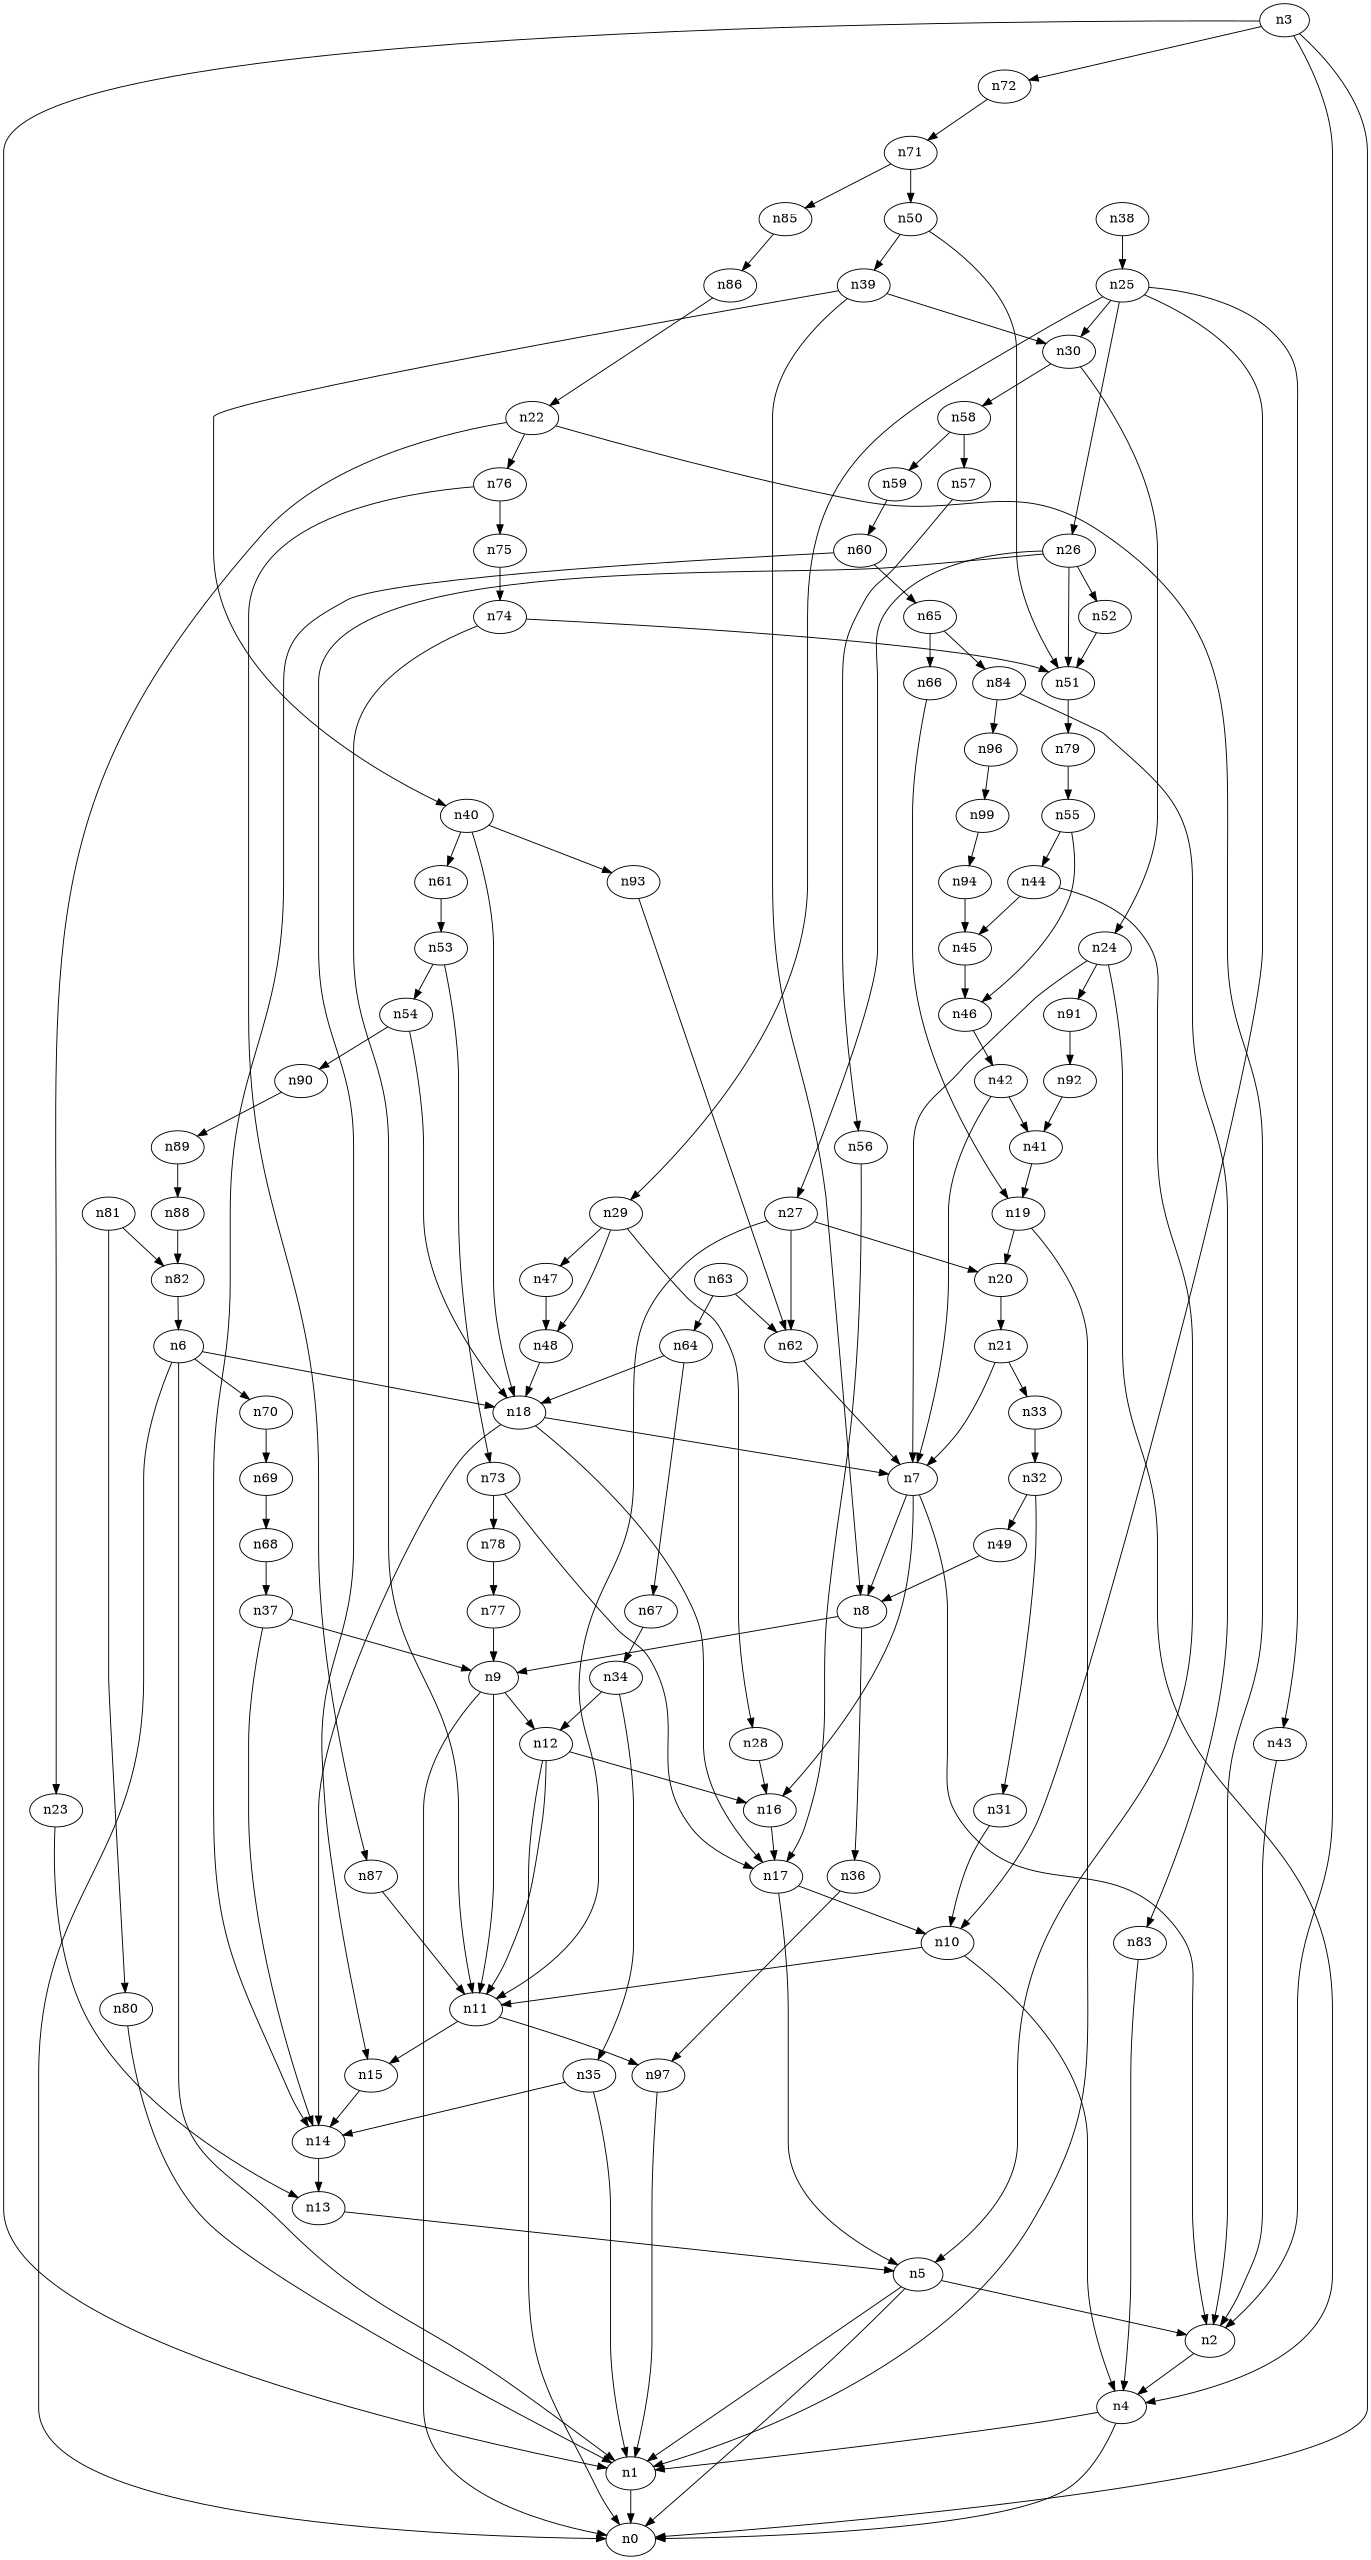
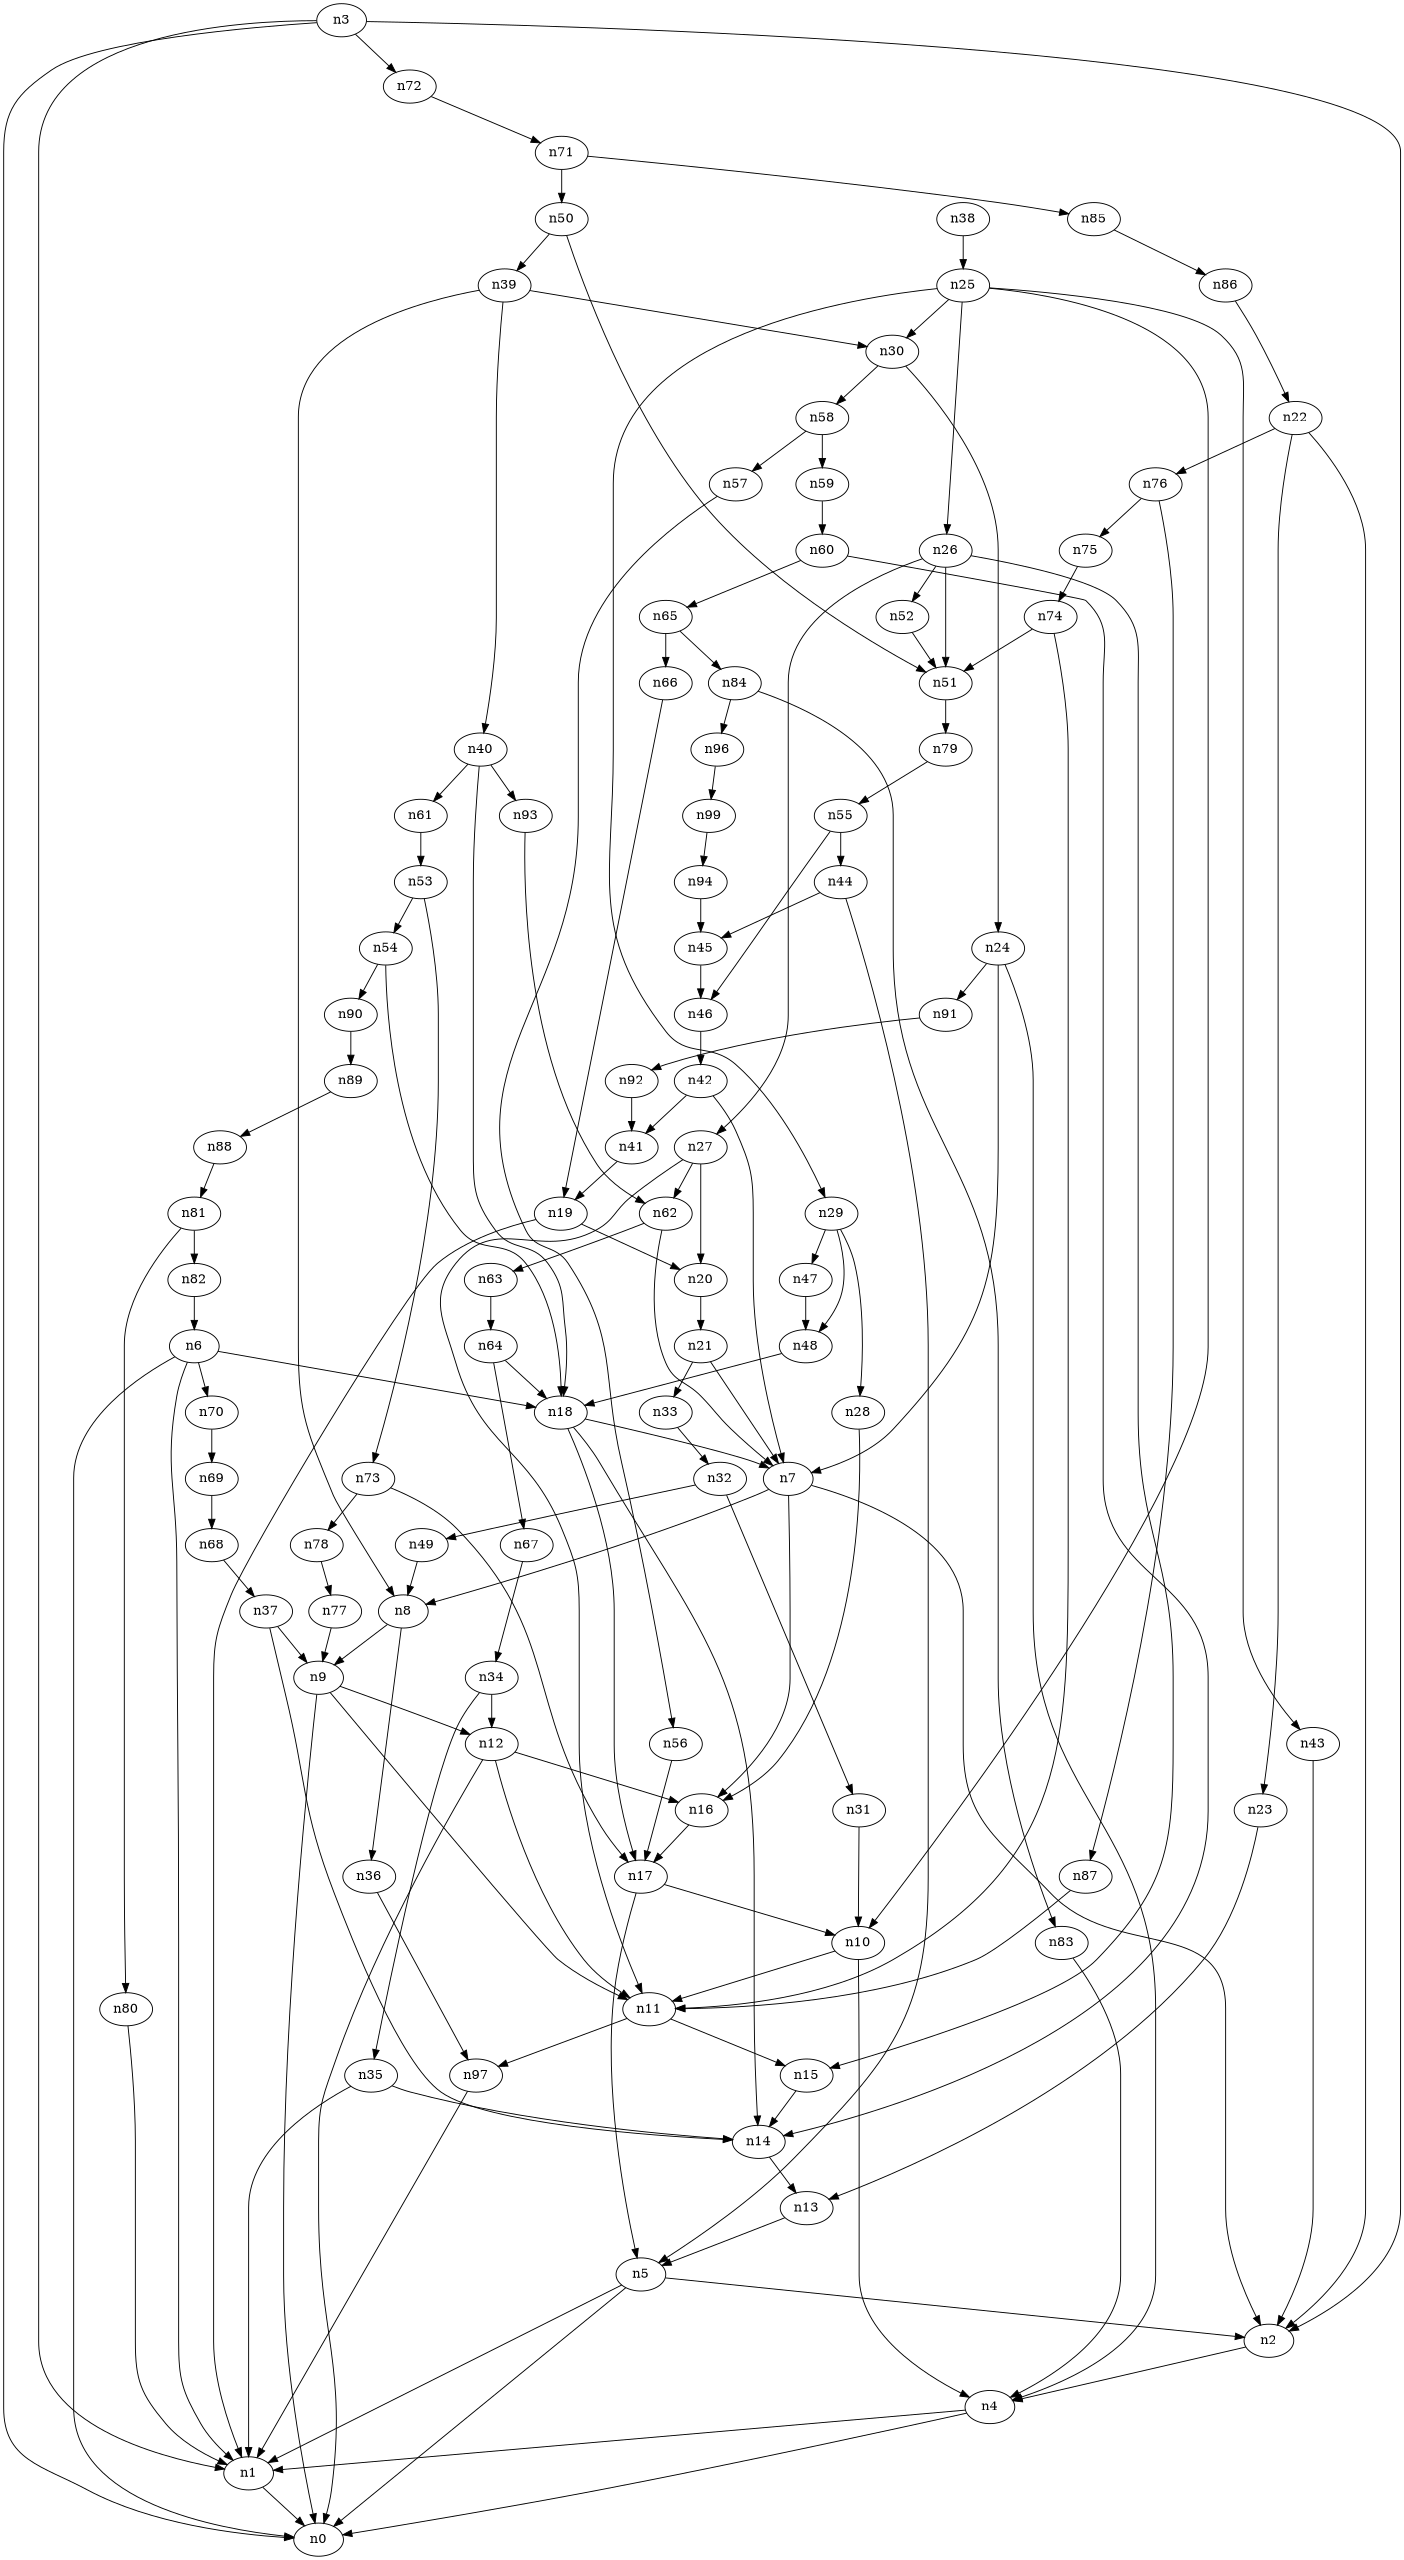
(178, 1242) -> (209, 1176)
(753, 1310) -> (583, 1246)
